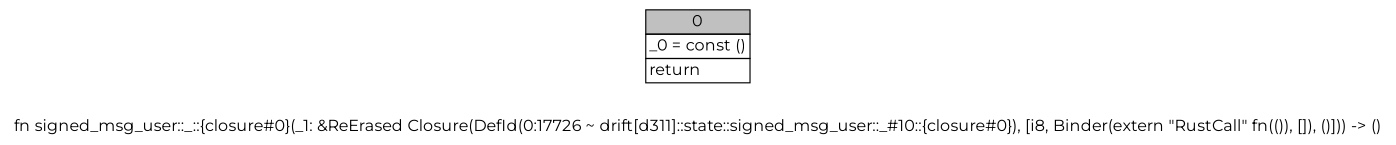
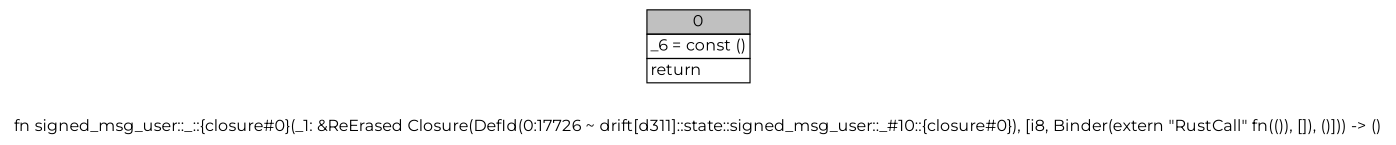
(698, 46) -> (698, 46)
